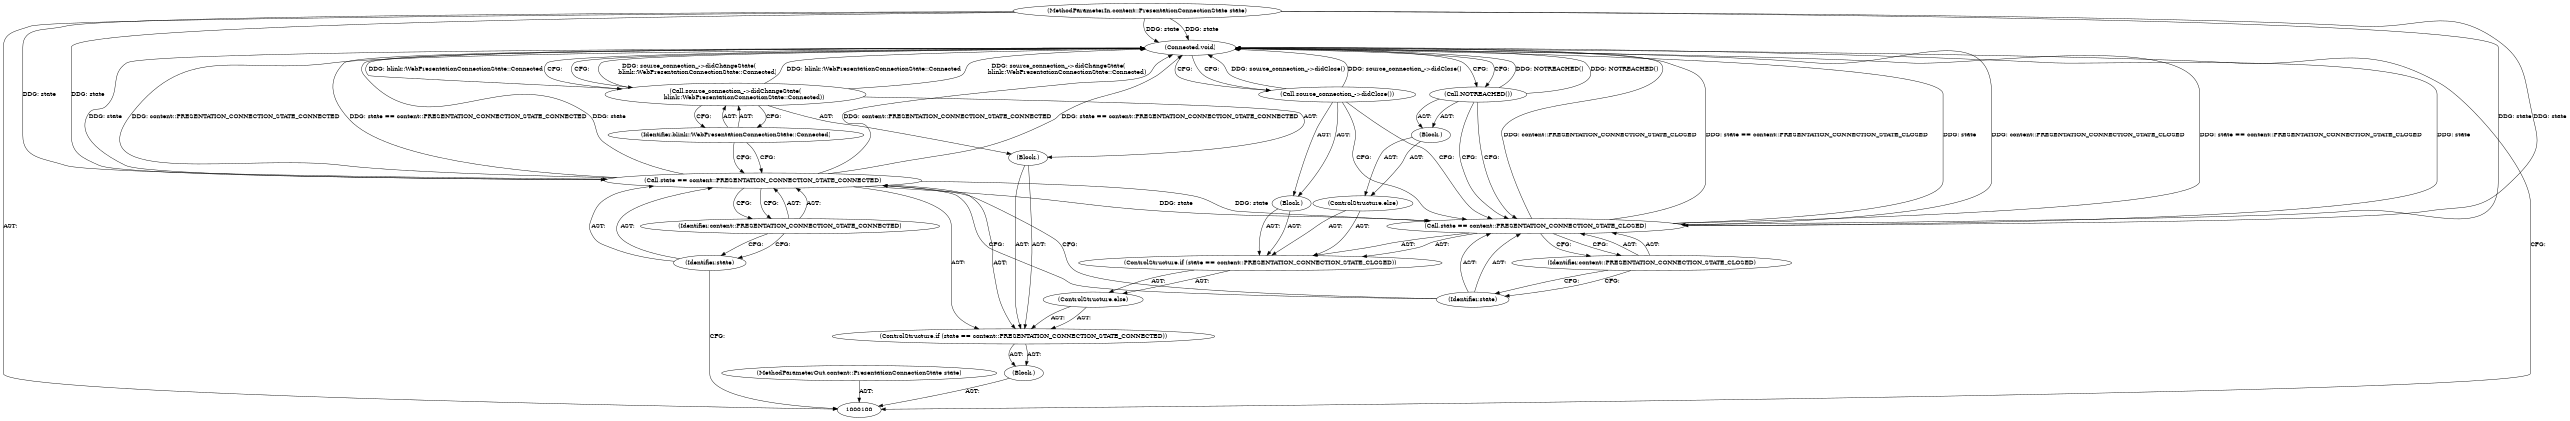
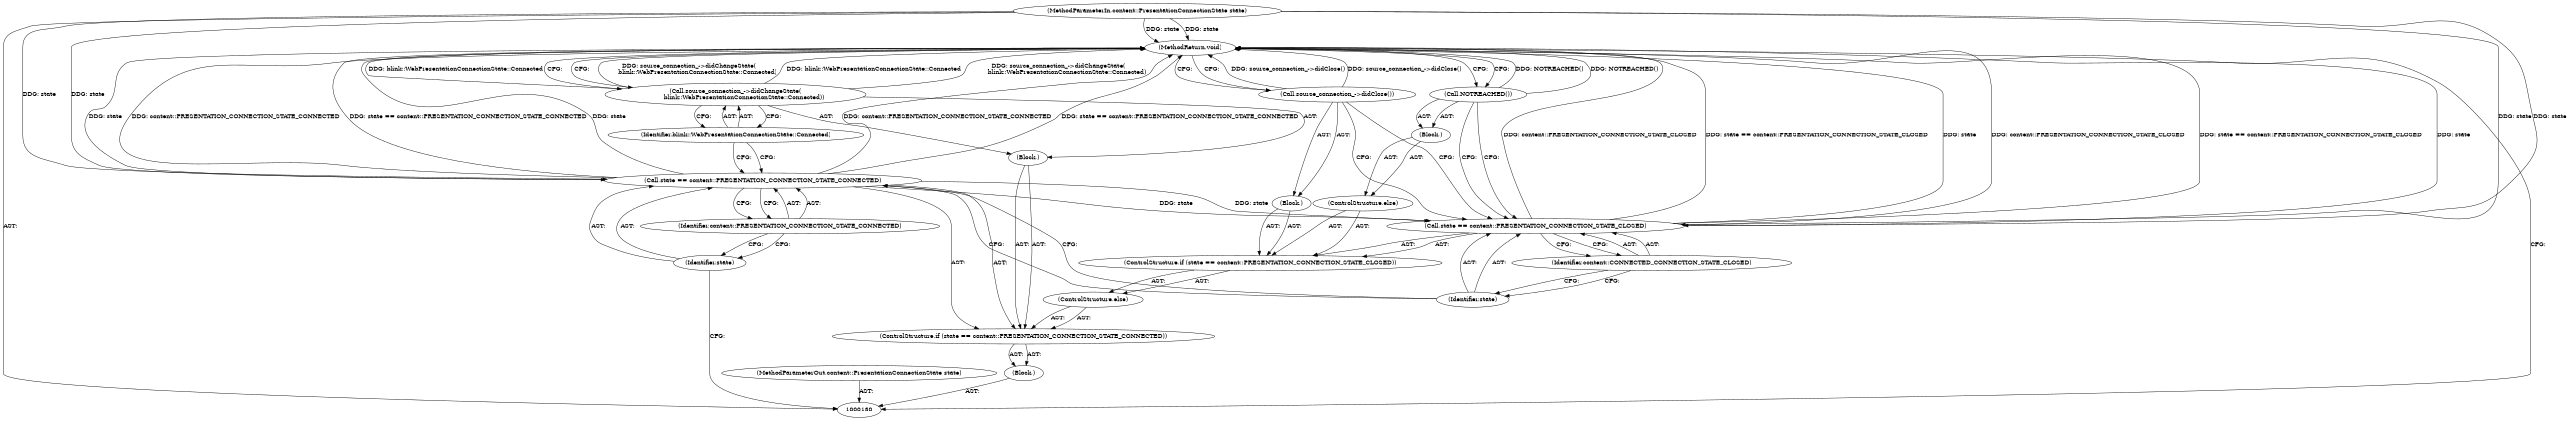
(1190, 48) -> (1190, 48)
(1652, 263) -> (1652, 263)
(859, 410) -> (859, 410)
